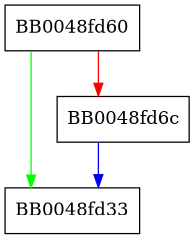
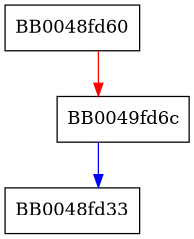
(31, 113) -> none
(123, 119) -> (123, 119)
